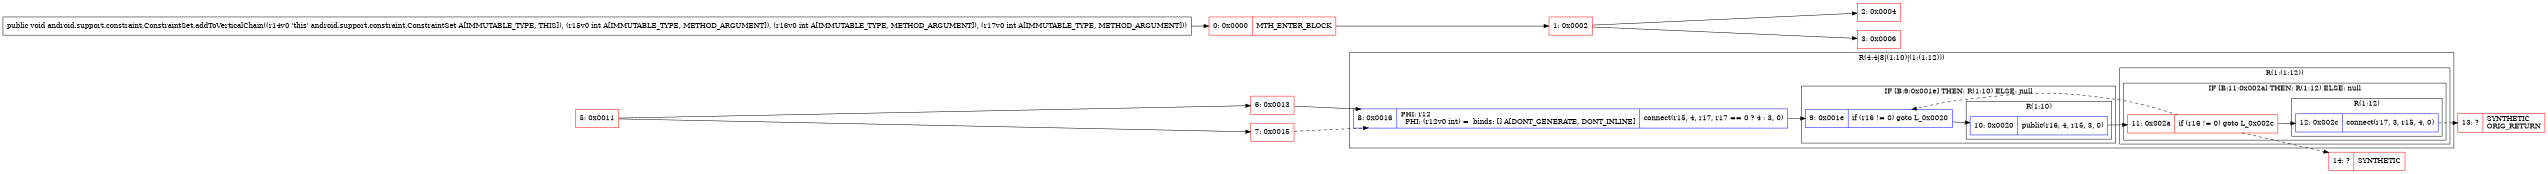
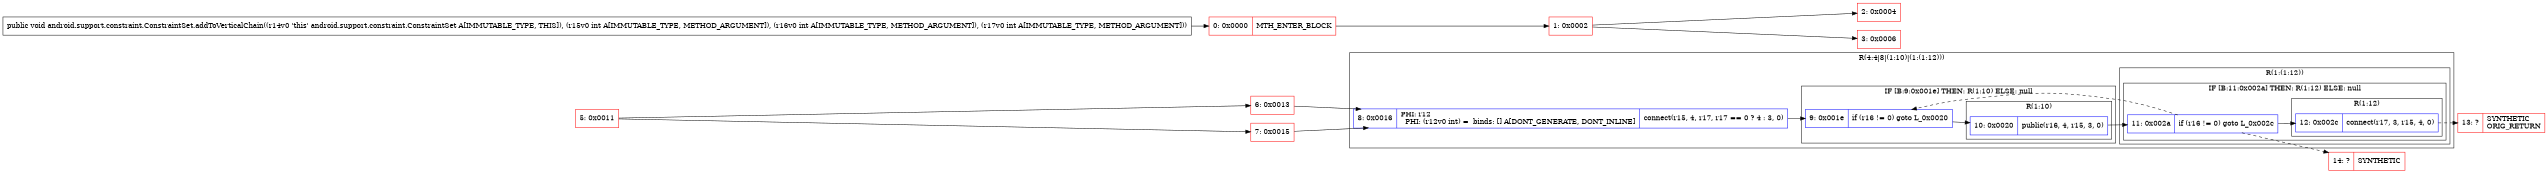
(2203, 124) -> (2203, 124)
(1329, 130) -> (1329, 130)
